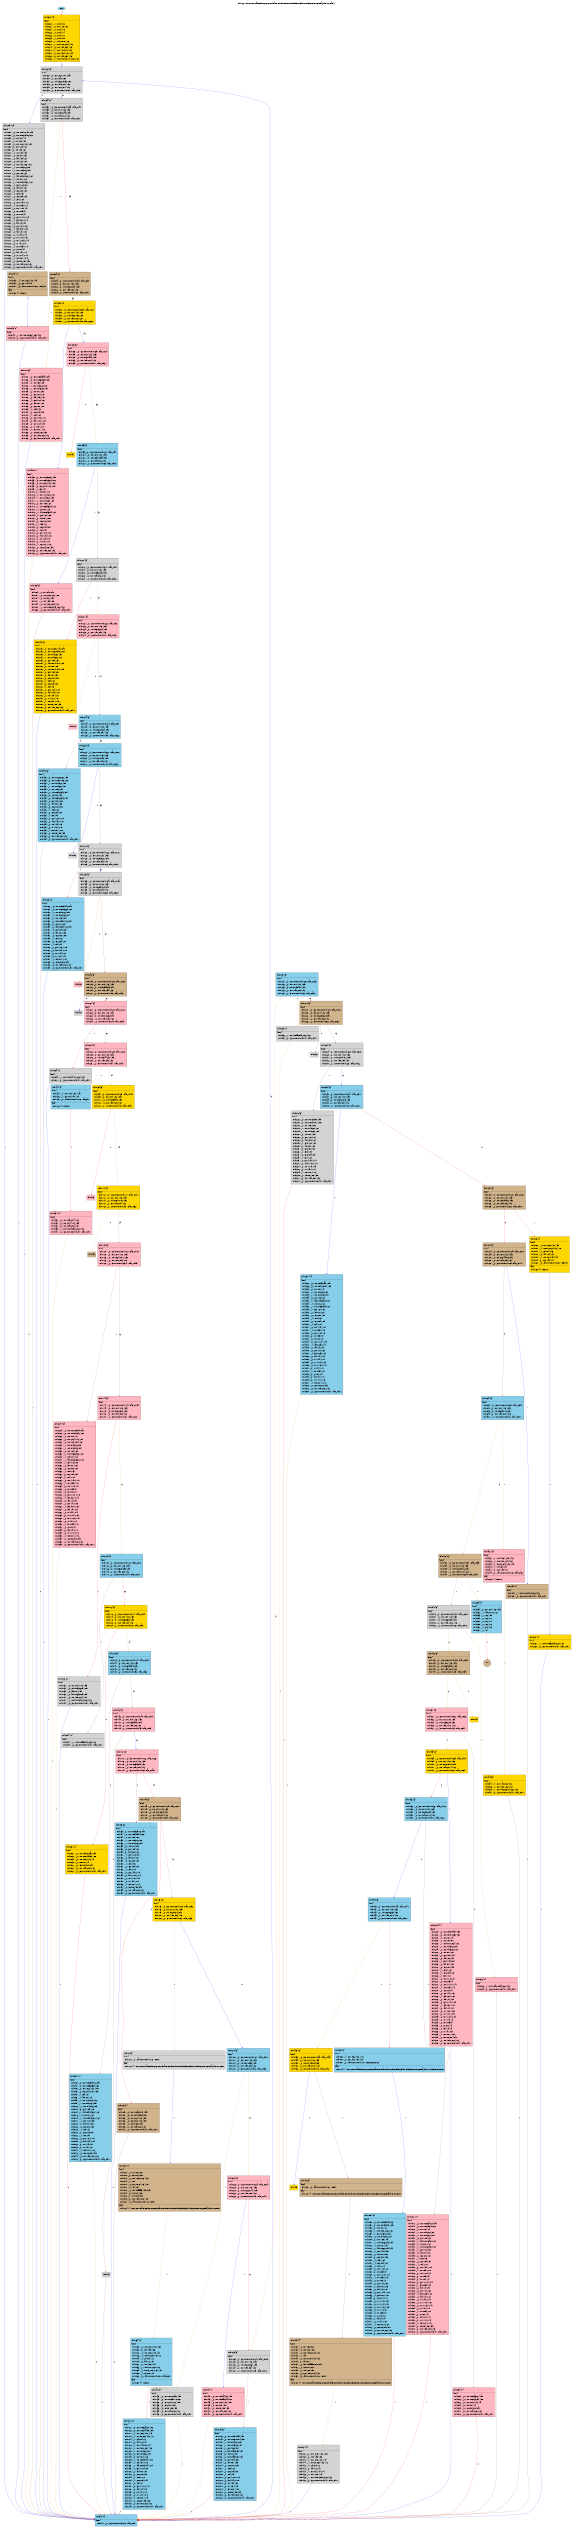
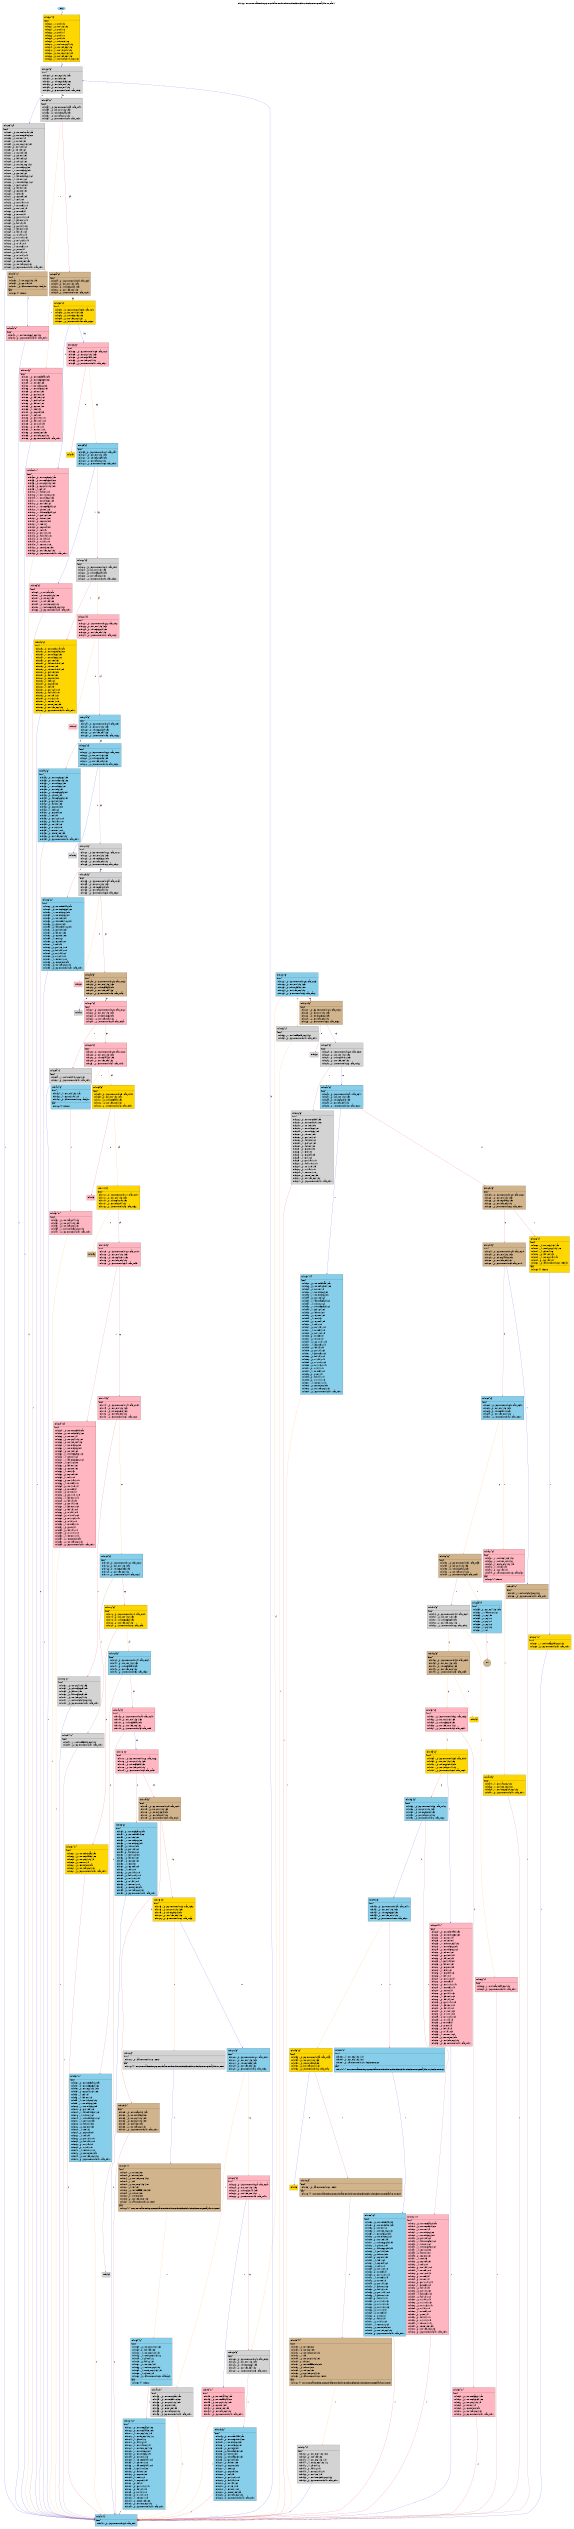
(102, 2396) -> (64, 2142)
